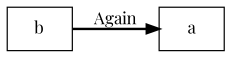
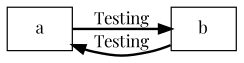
(116, 20) -> (122, 43)
none -> (116, 29)
